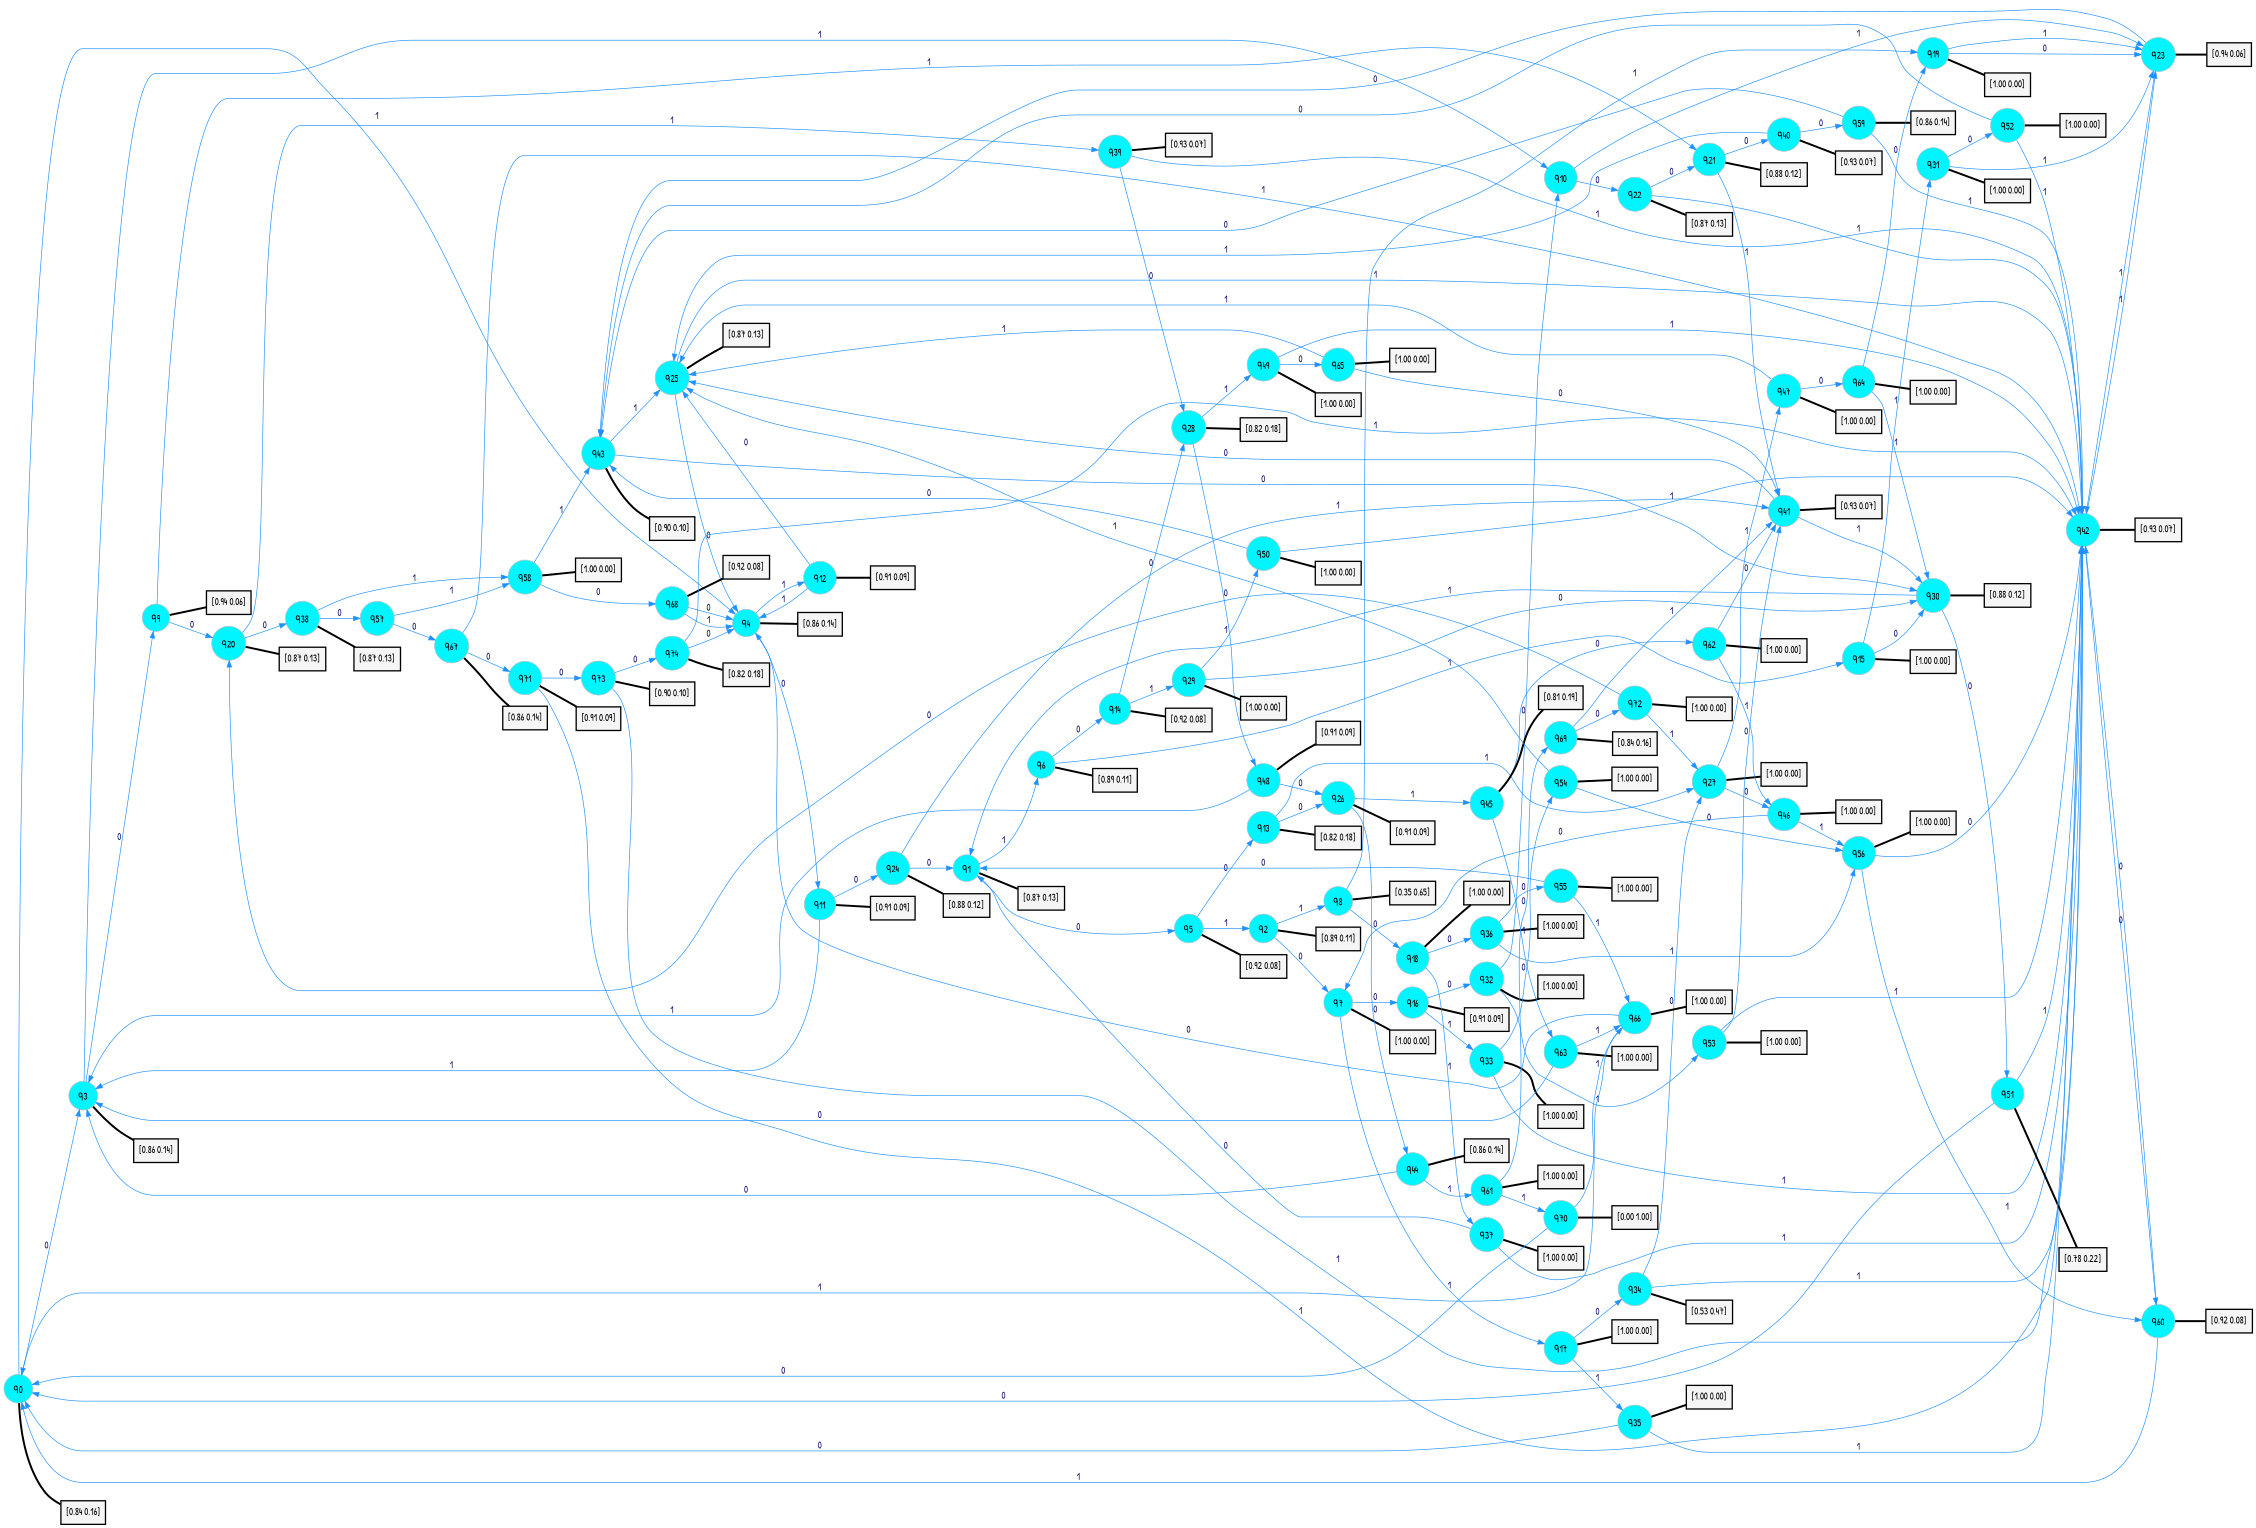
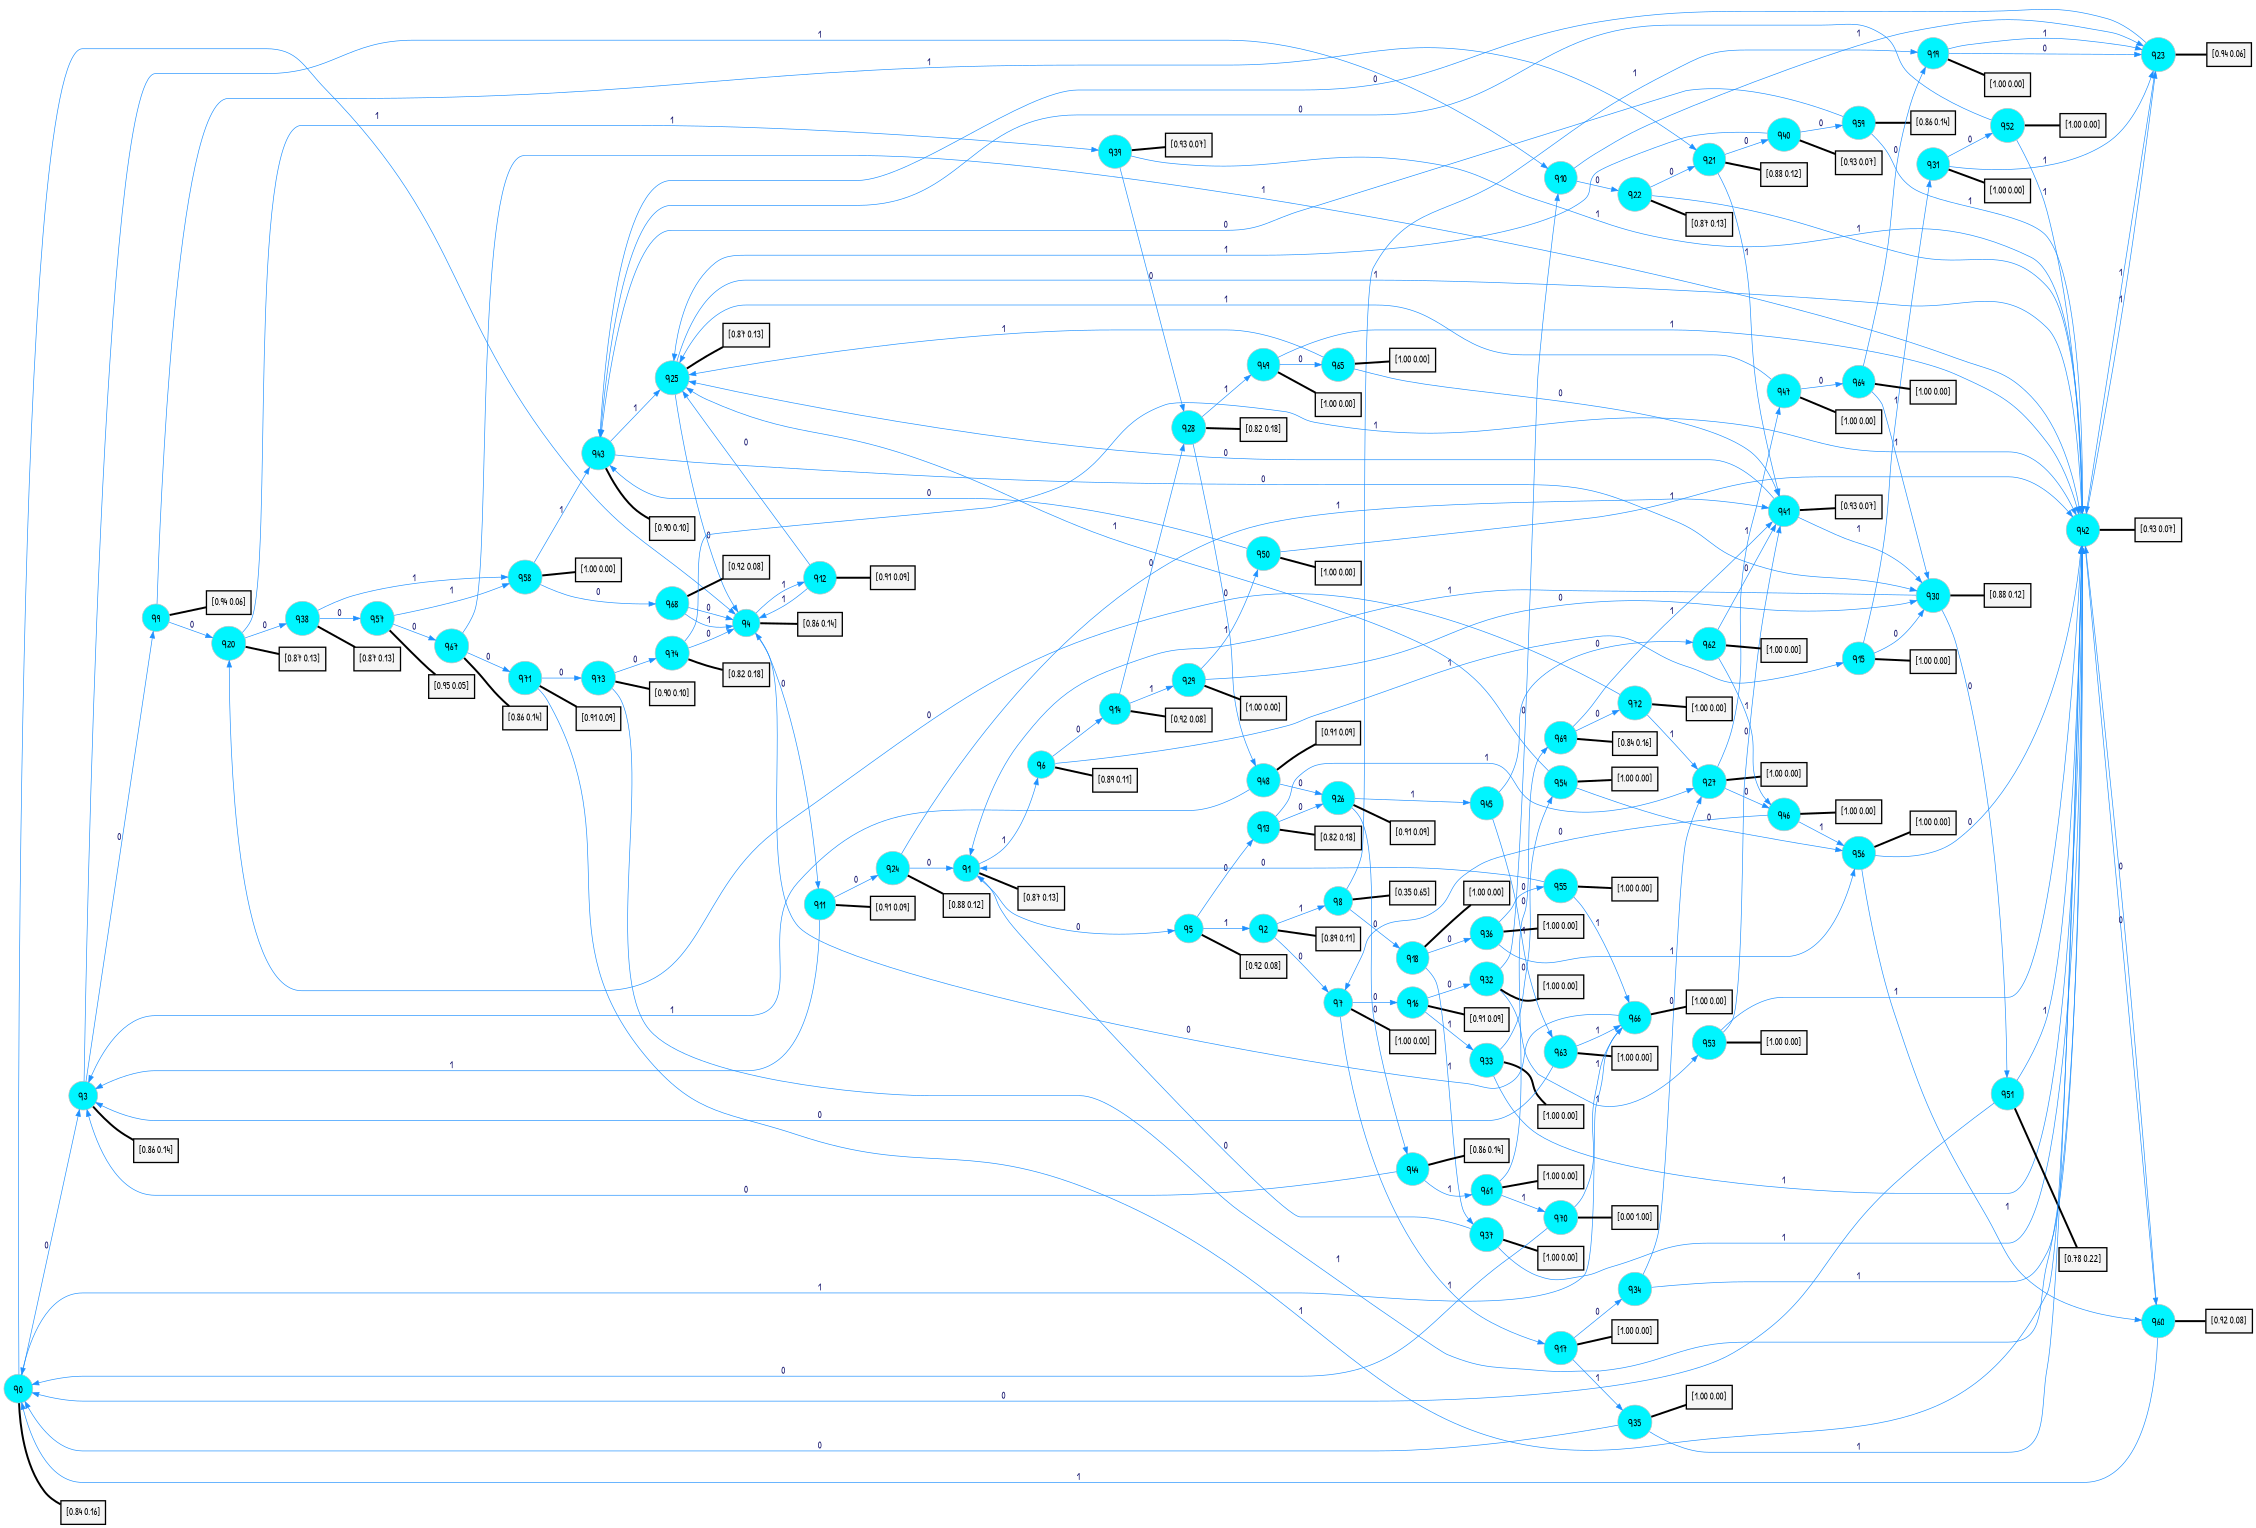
none -> (452, 687)
(1561, 698) -> none
(1709, 1312) -> none
